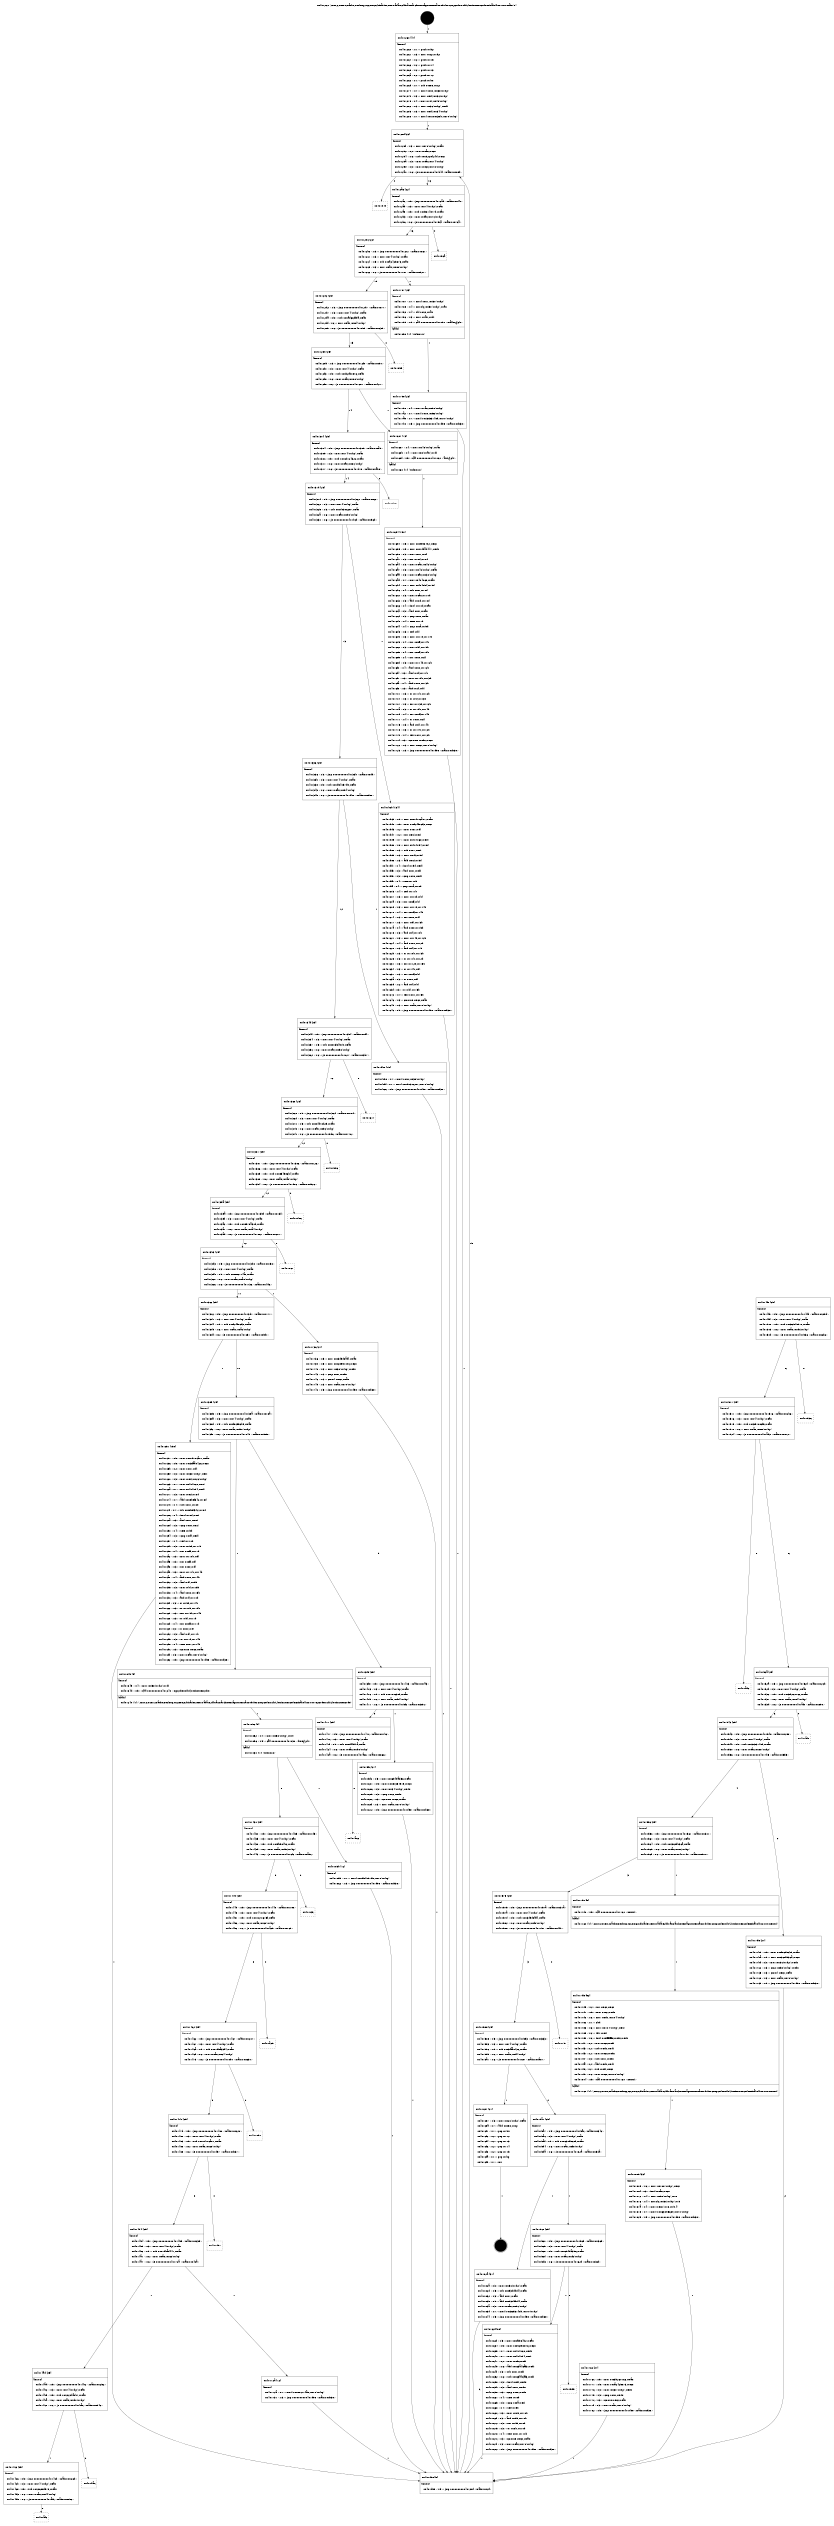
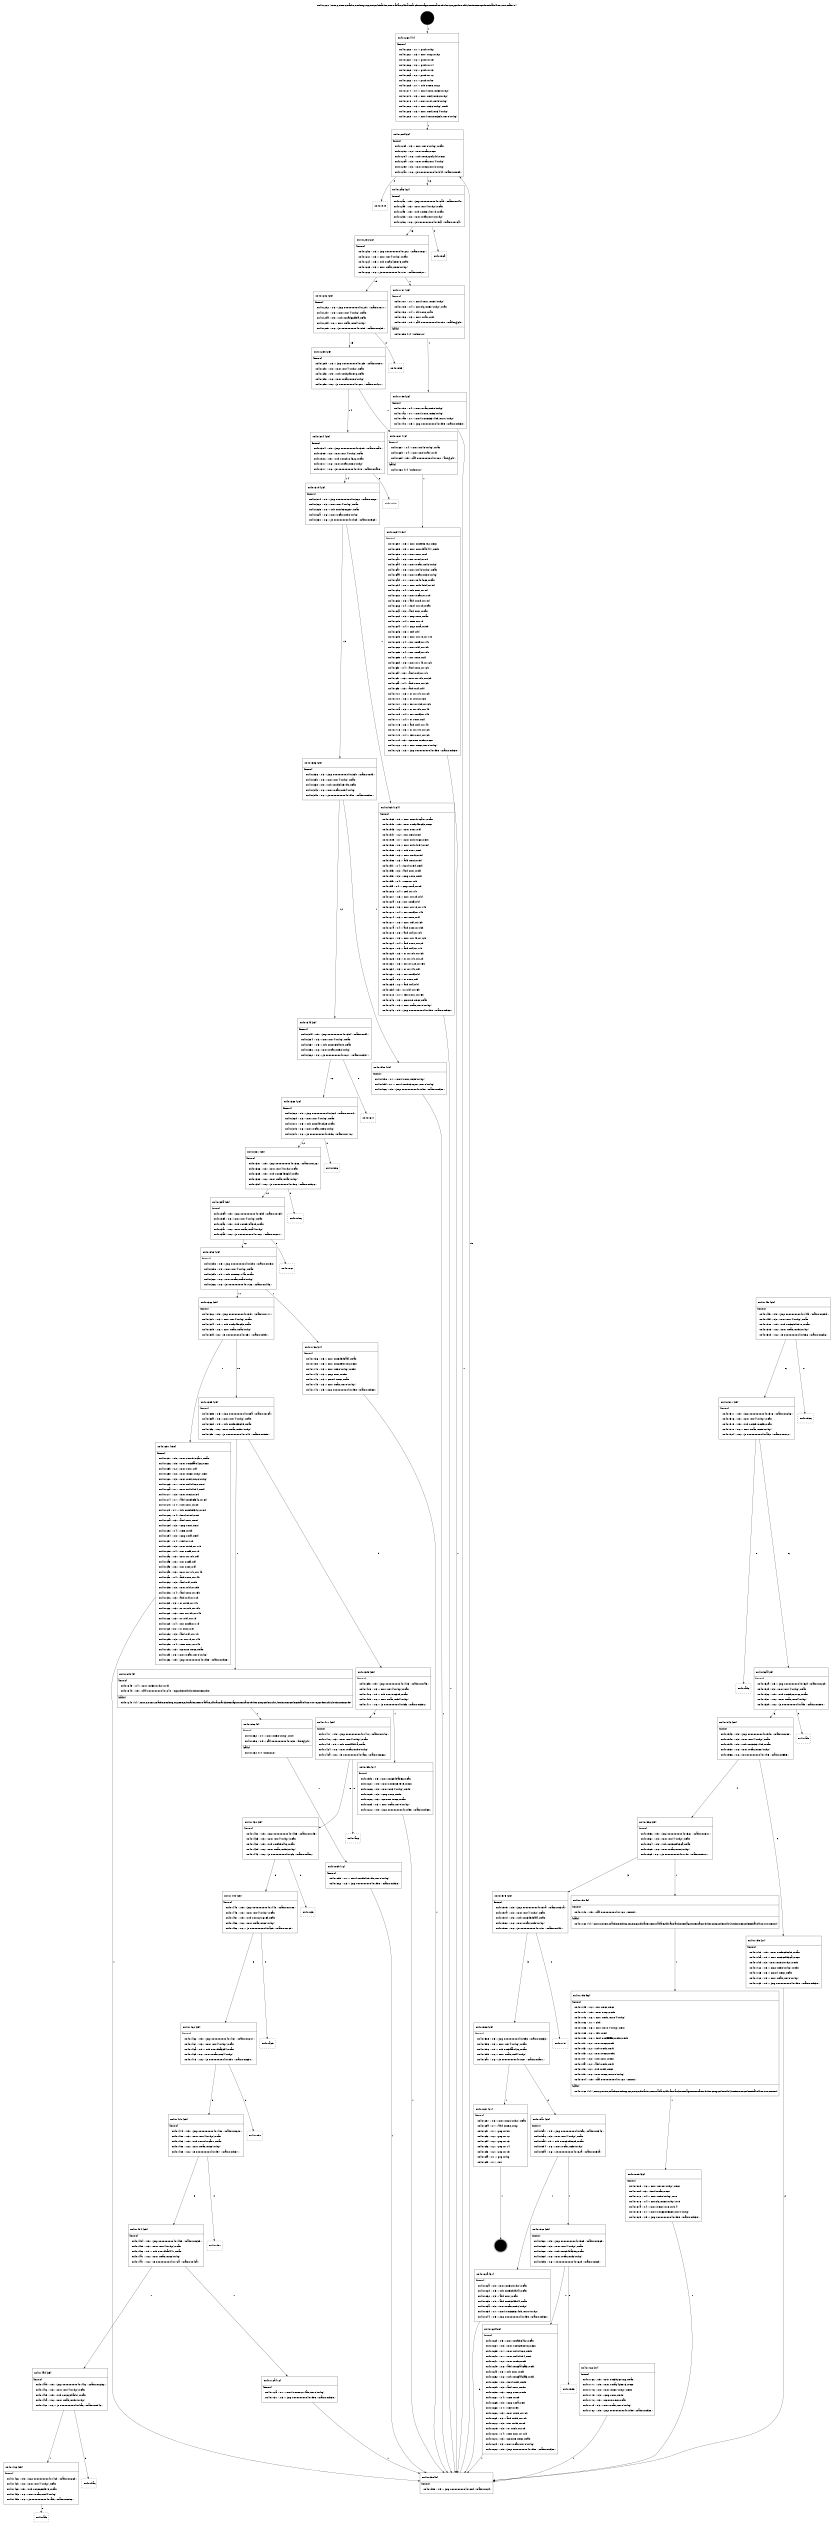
(279, 1787) -> (342, 1798)
